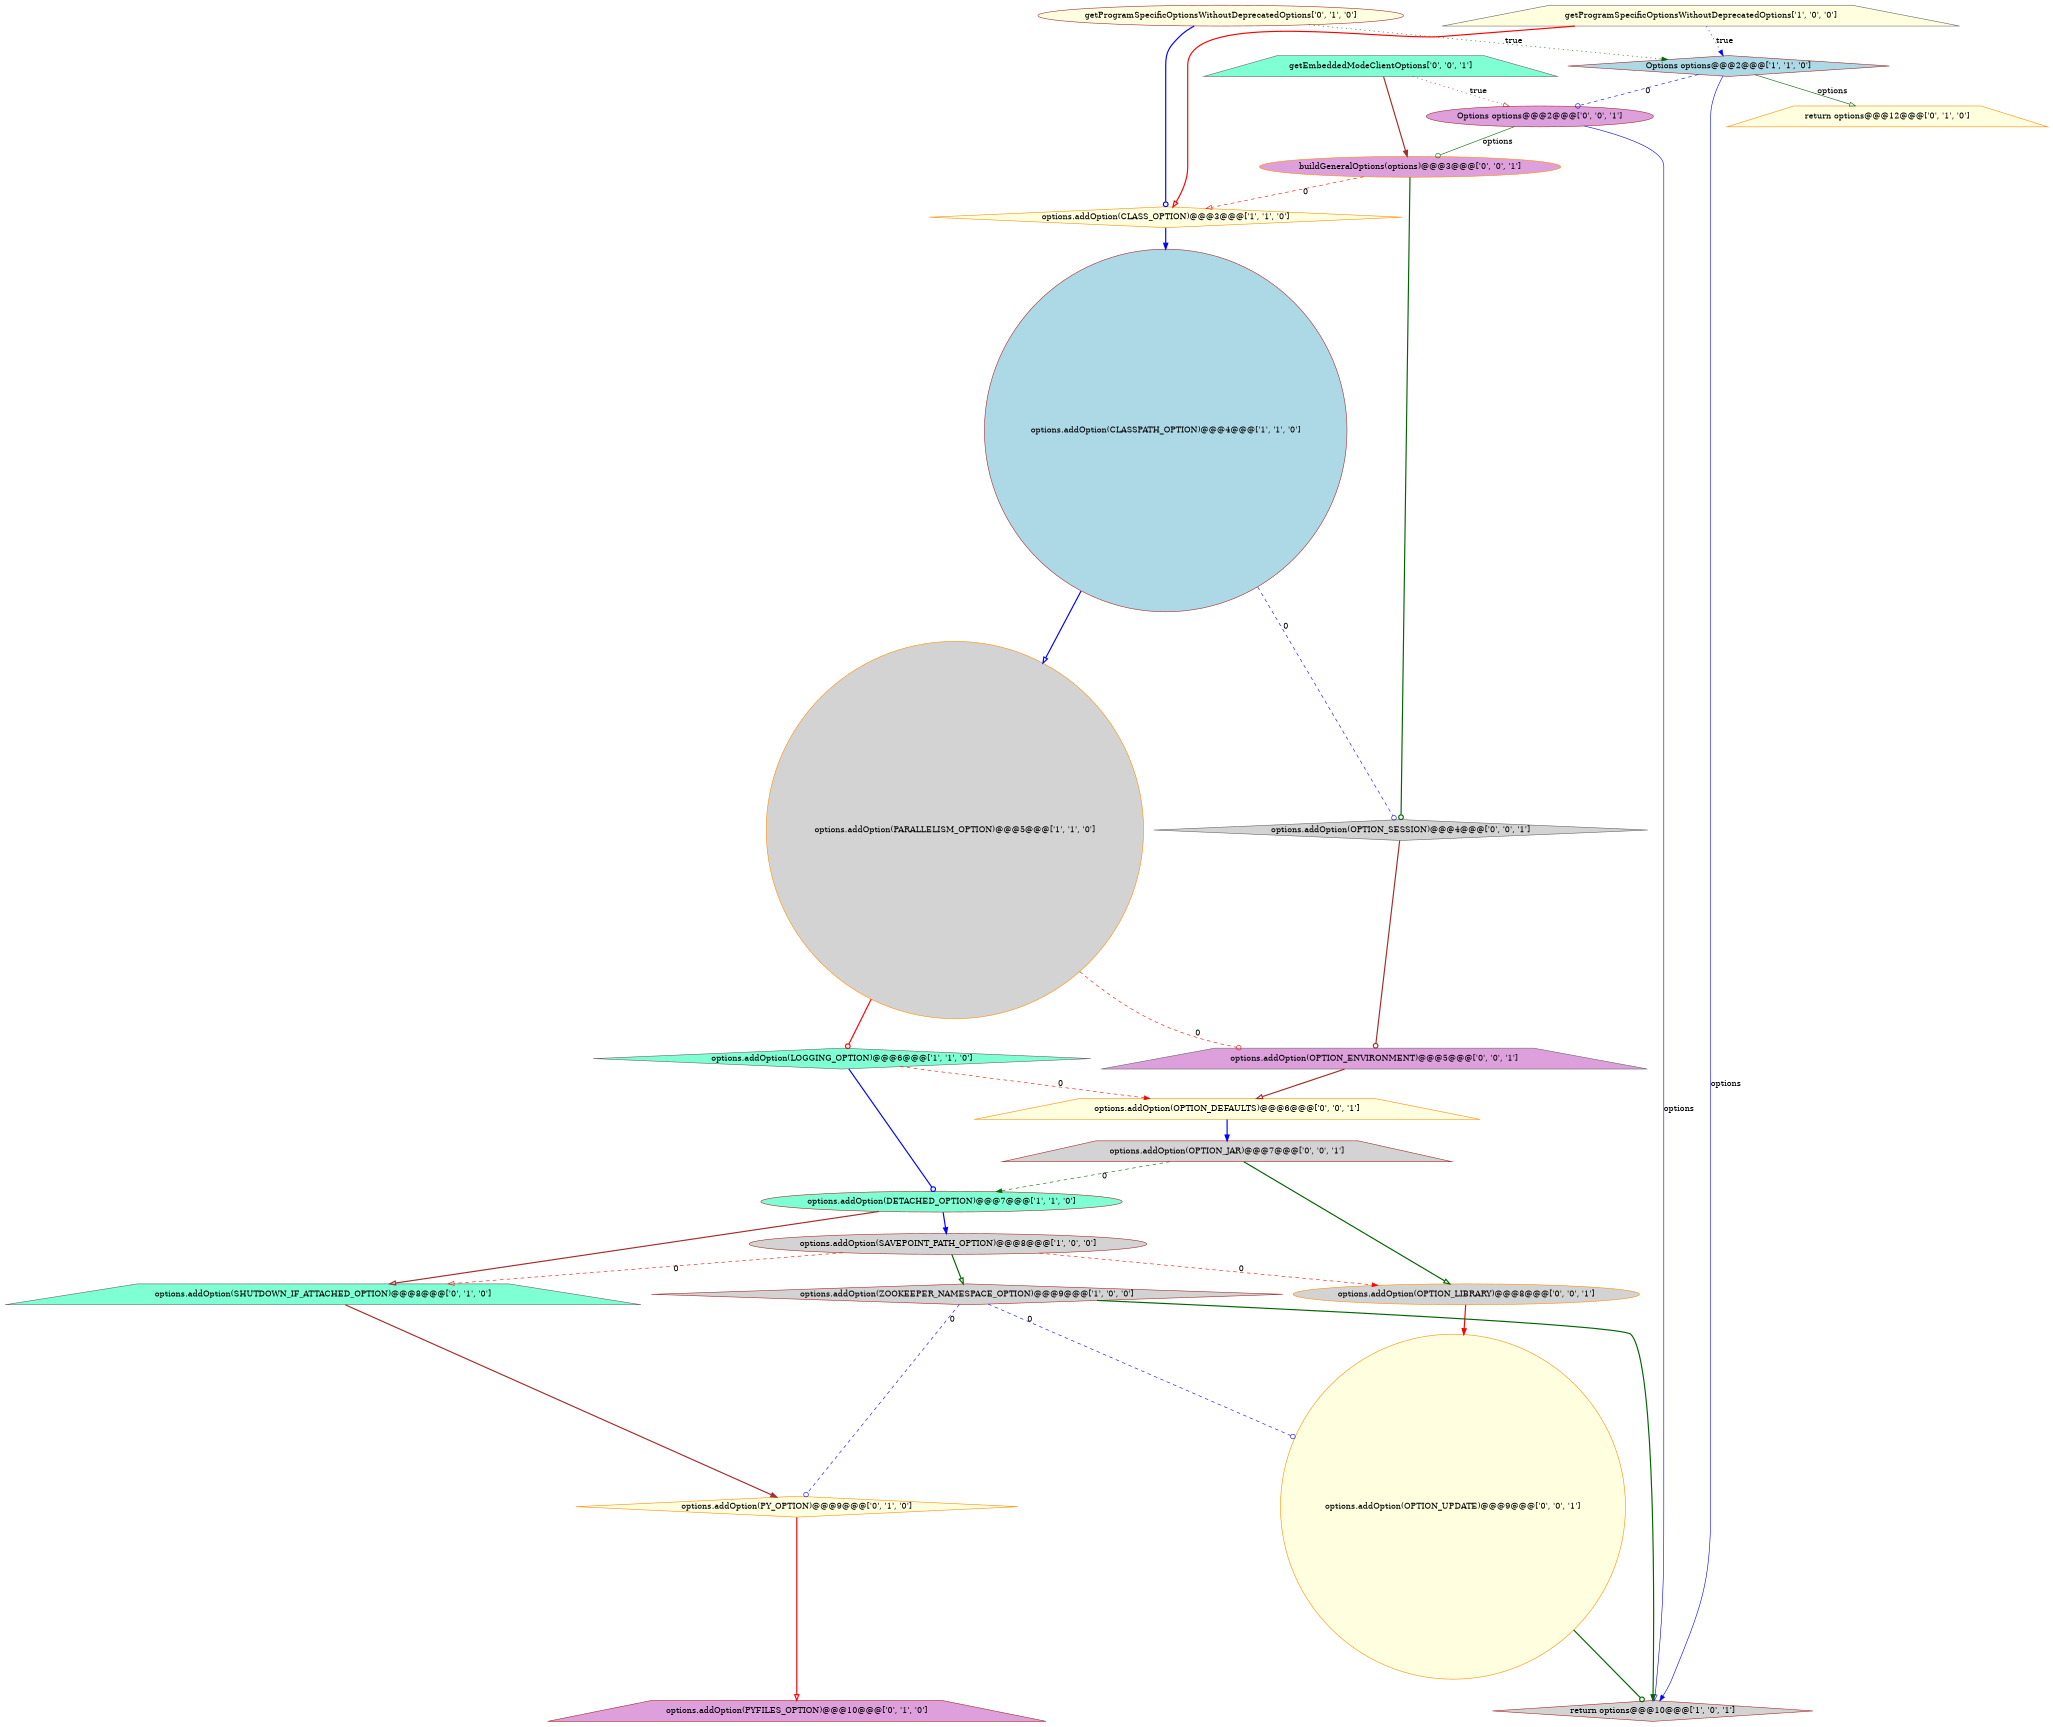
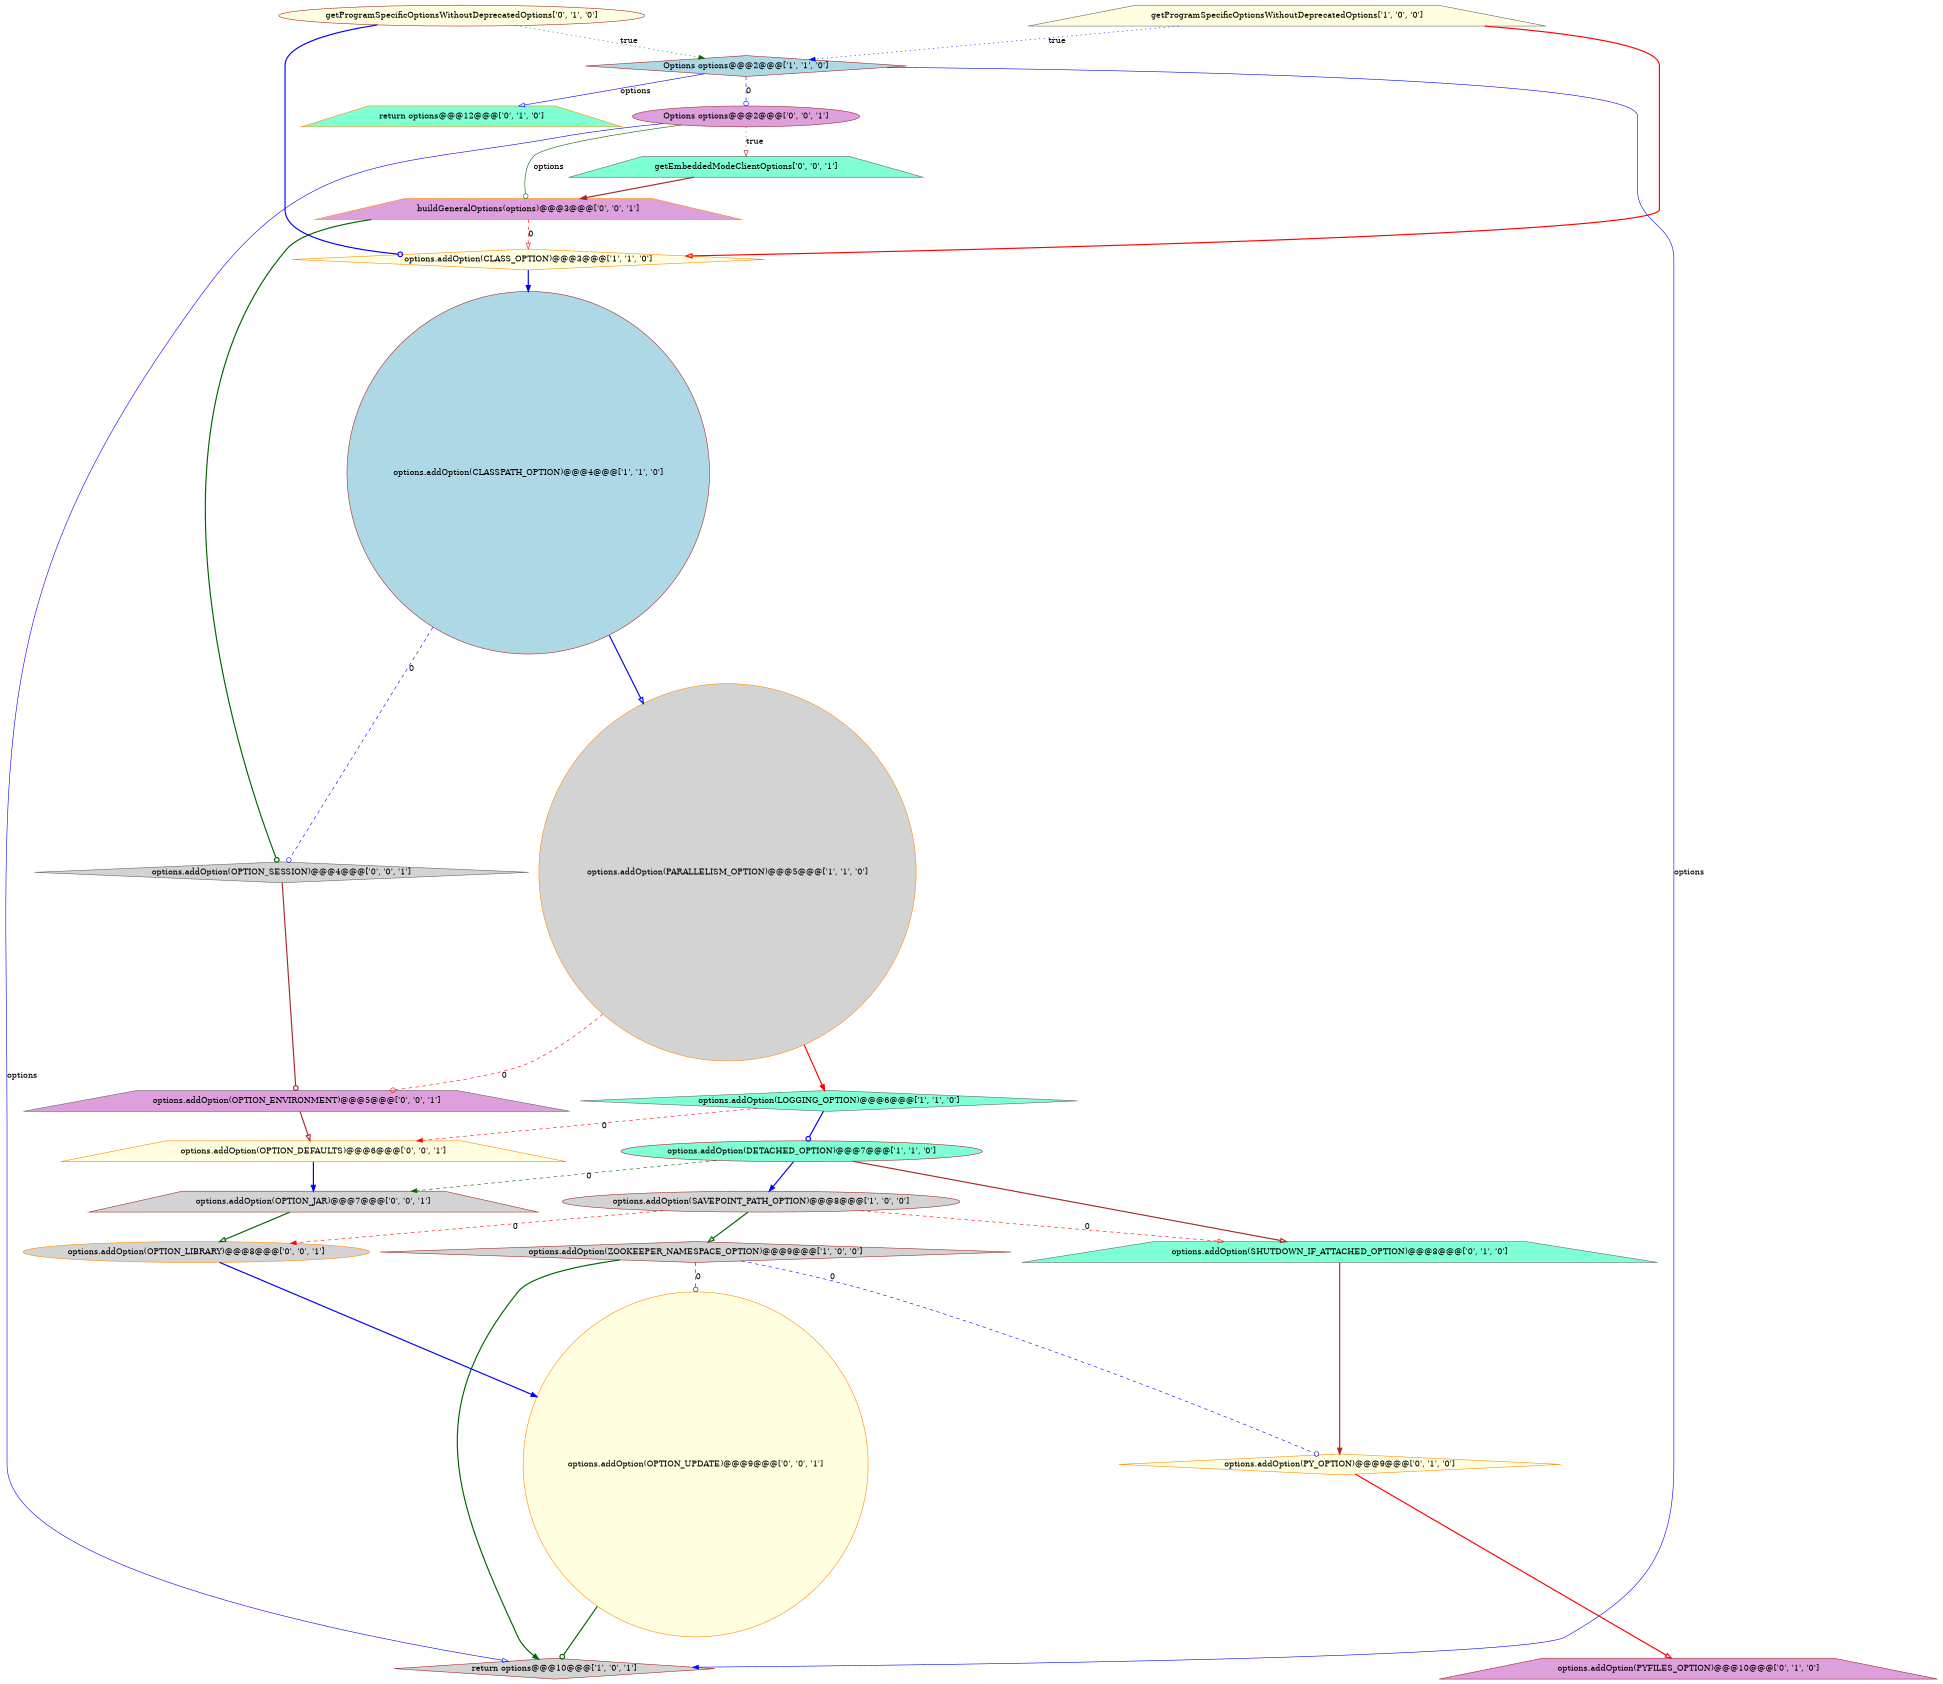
(1802, 89) -> (615, 89)
(1458, 91) -> (746, 139)
(1887, 116) -> (462, 116)
(1410, 167) -> (528, 209)
(860, 1022) -> (813, 1065)
(1086, 1176) -> (566, 1176)
(1465, 1315) -> (376, 1328)
